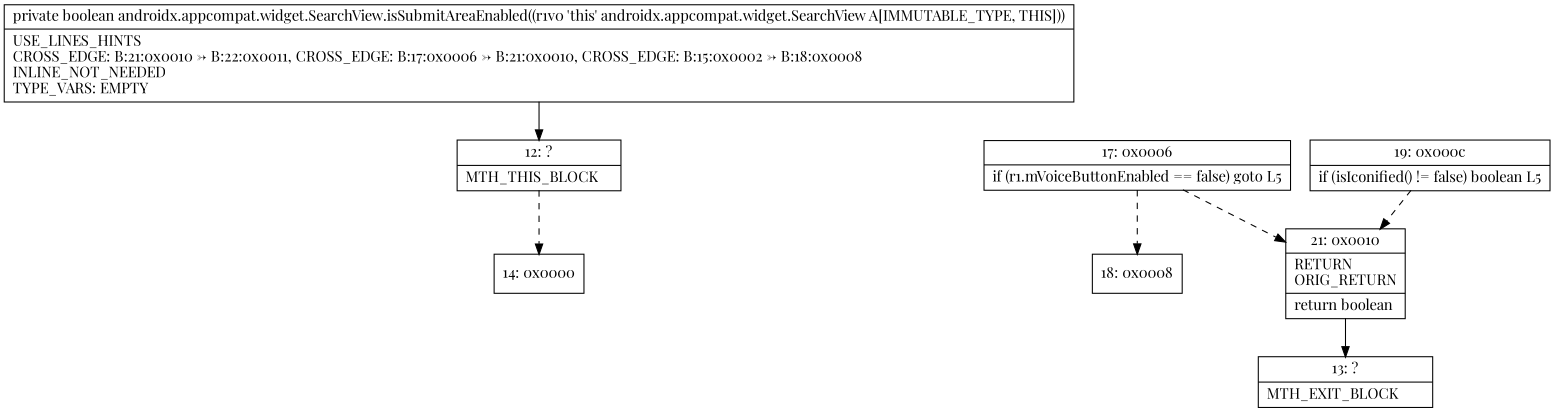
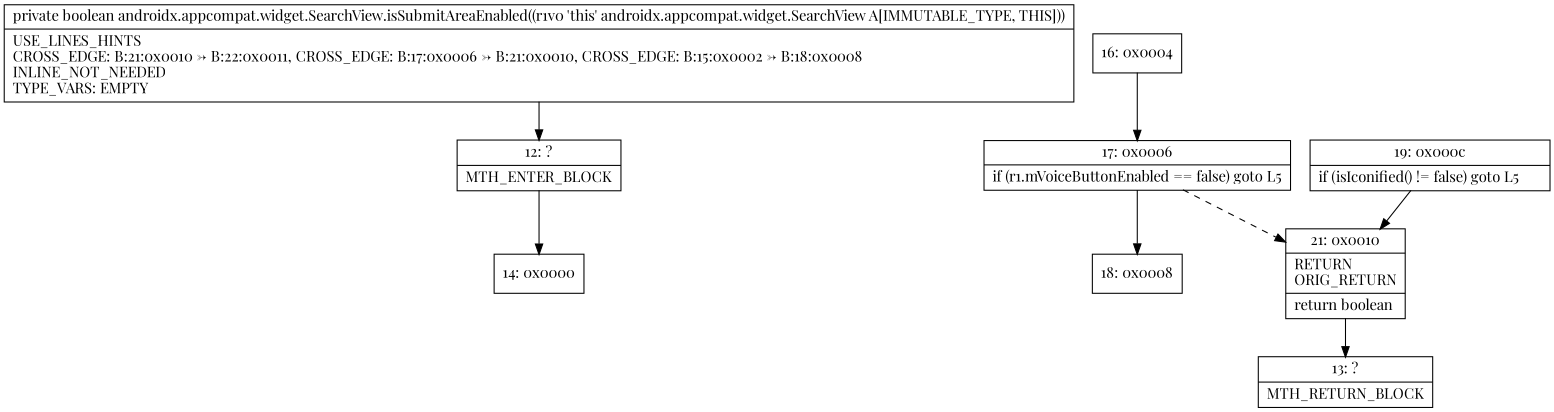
none -> (1137, 53)
(532, 178) -> (539, 178)
(1430, 178) -> (1419, 178)
(1399, 206) -> (1399, 206)
(539, 217) -> (539, 217)
(1137, 217) -> (1137, 217)
(1333, 394) -> (1345, 394)
